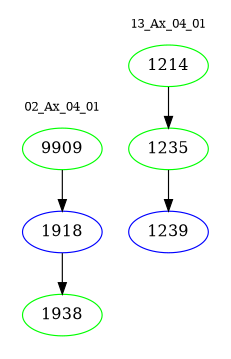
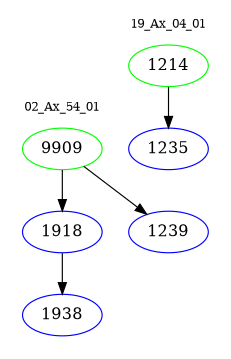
(169, 25) -> (169, 25)
(62, 108) -> (62, 108)
(169, 149) -> (169, 149)
(169, 185) -> (104, 182)
(62, 315) -> (62, 315)
